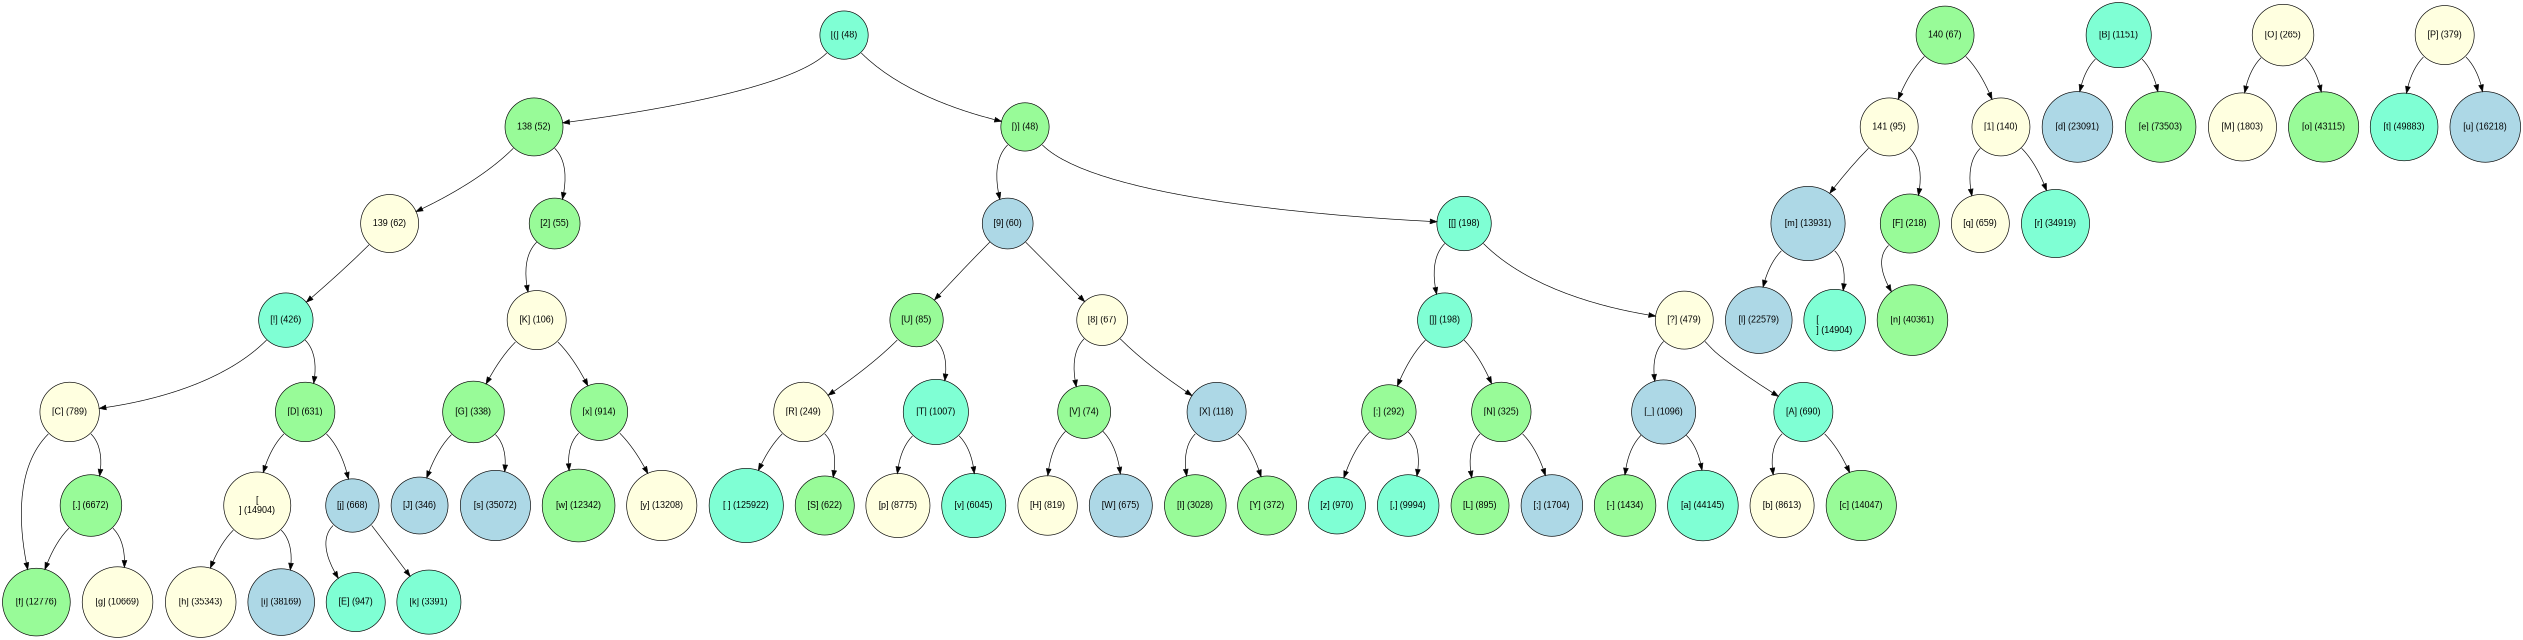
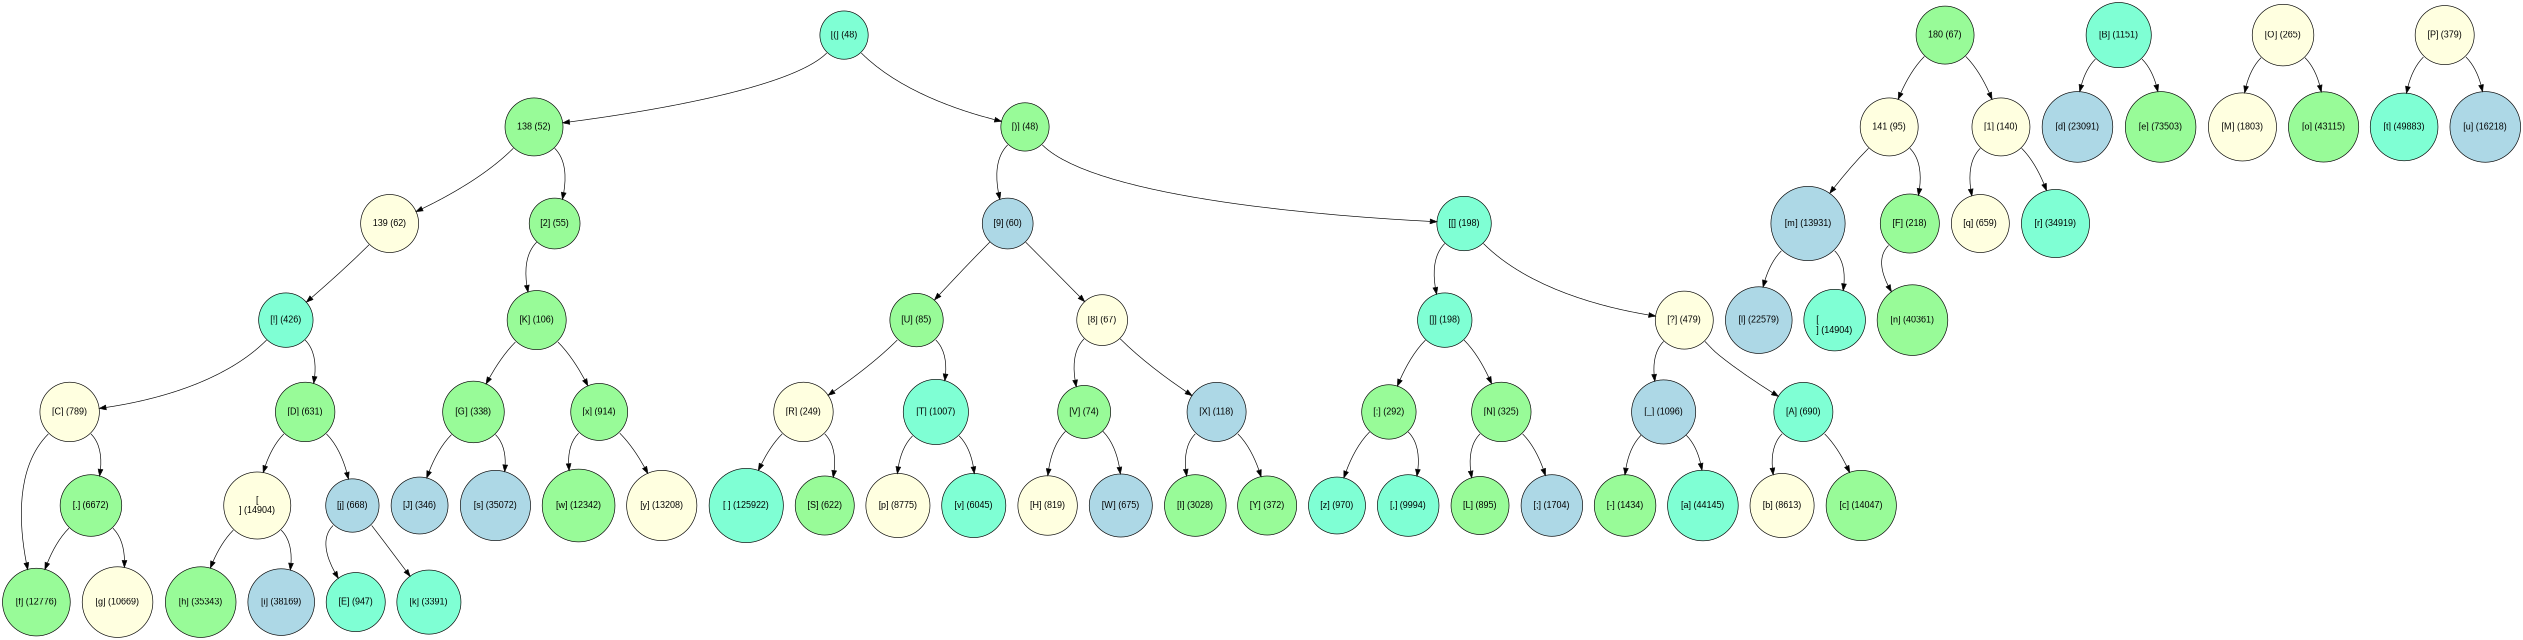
(1945, 35) -> (1945, 35)
(537, 320) -> (537, 320)
(201, 602) -> (201, 602)
